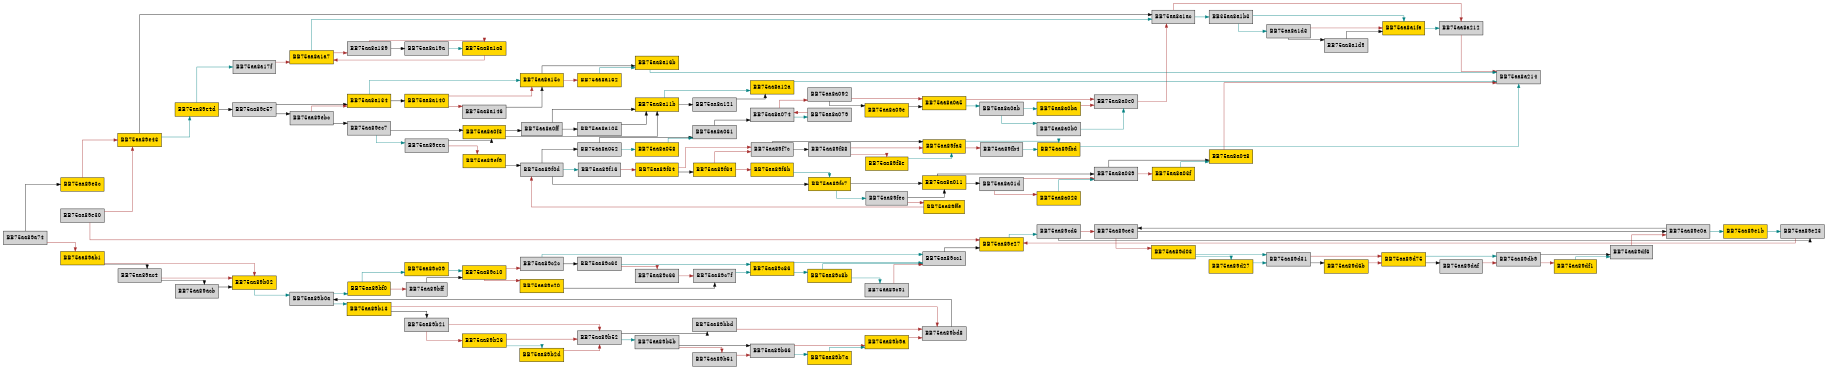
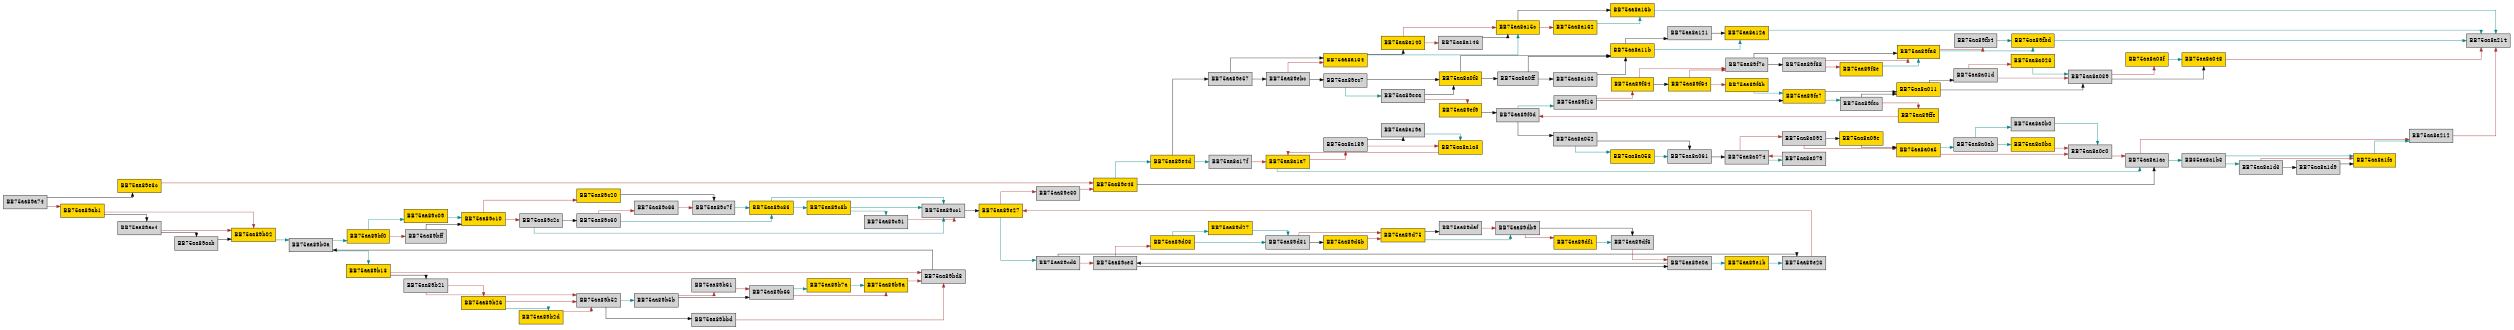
(675, 184) -> (1688, 101)
(524, 240) -> (1010, 192)
